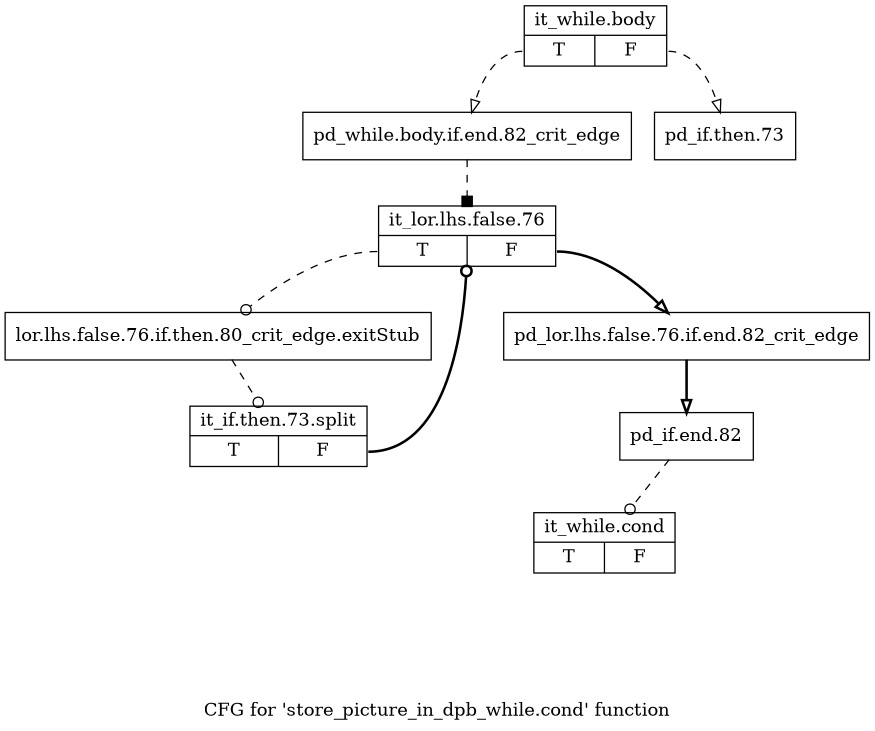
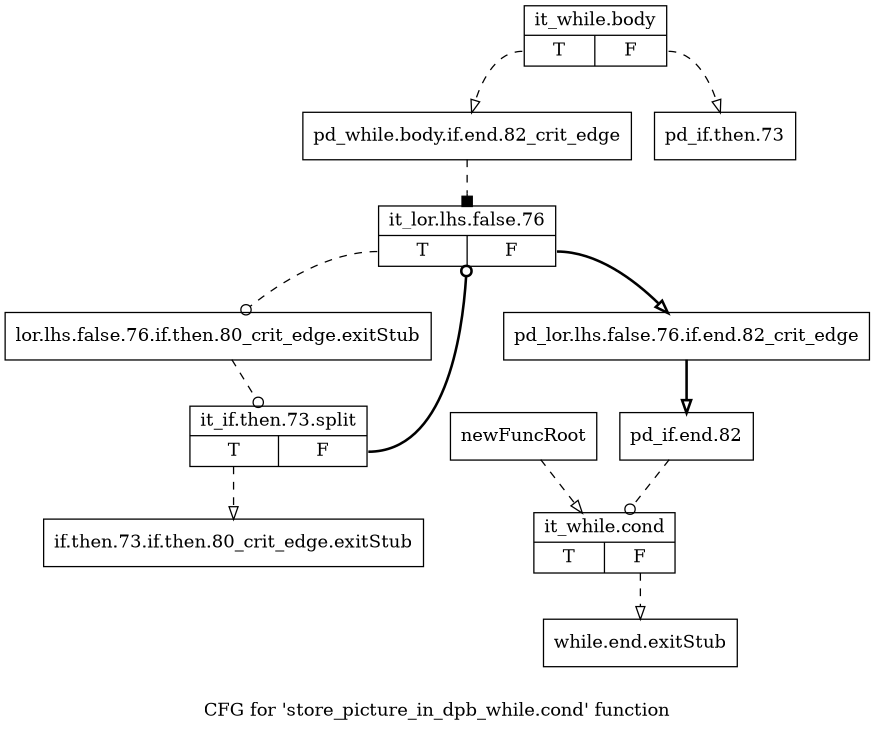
none -> (524, 436)
none -> (234, 543)
none -> (640, 643)
